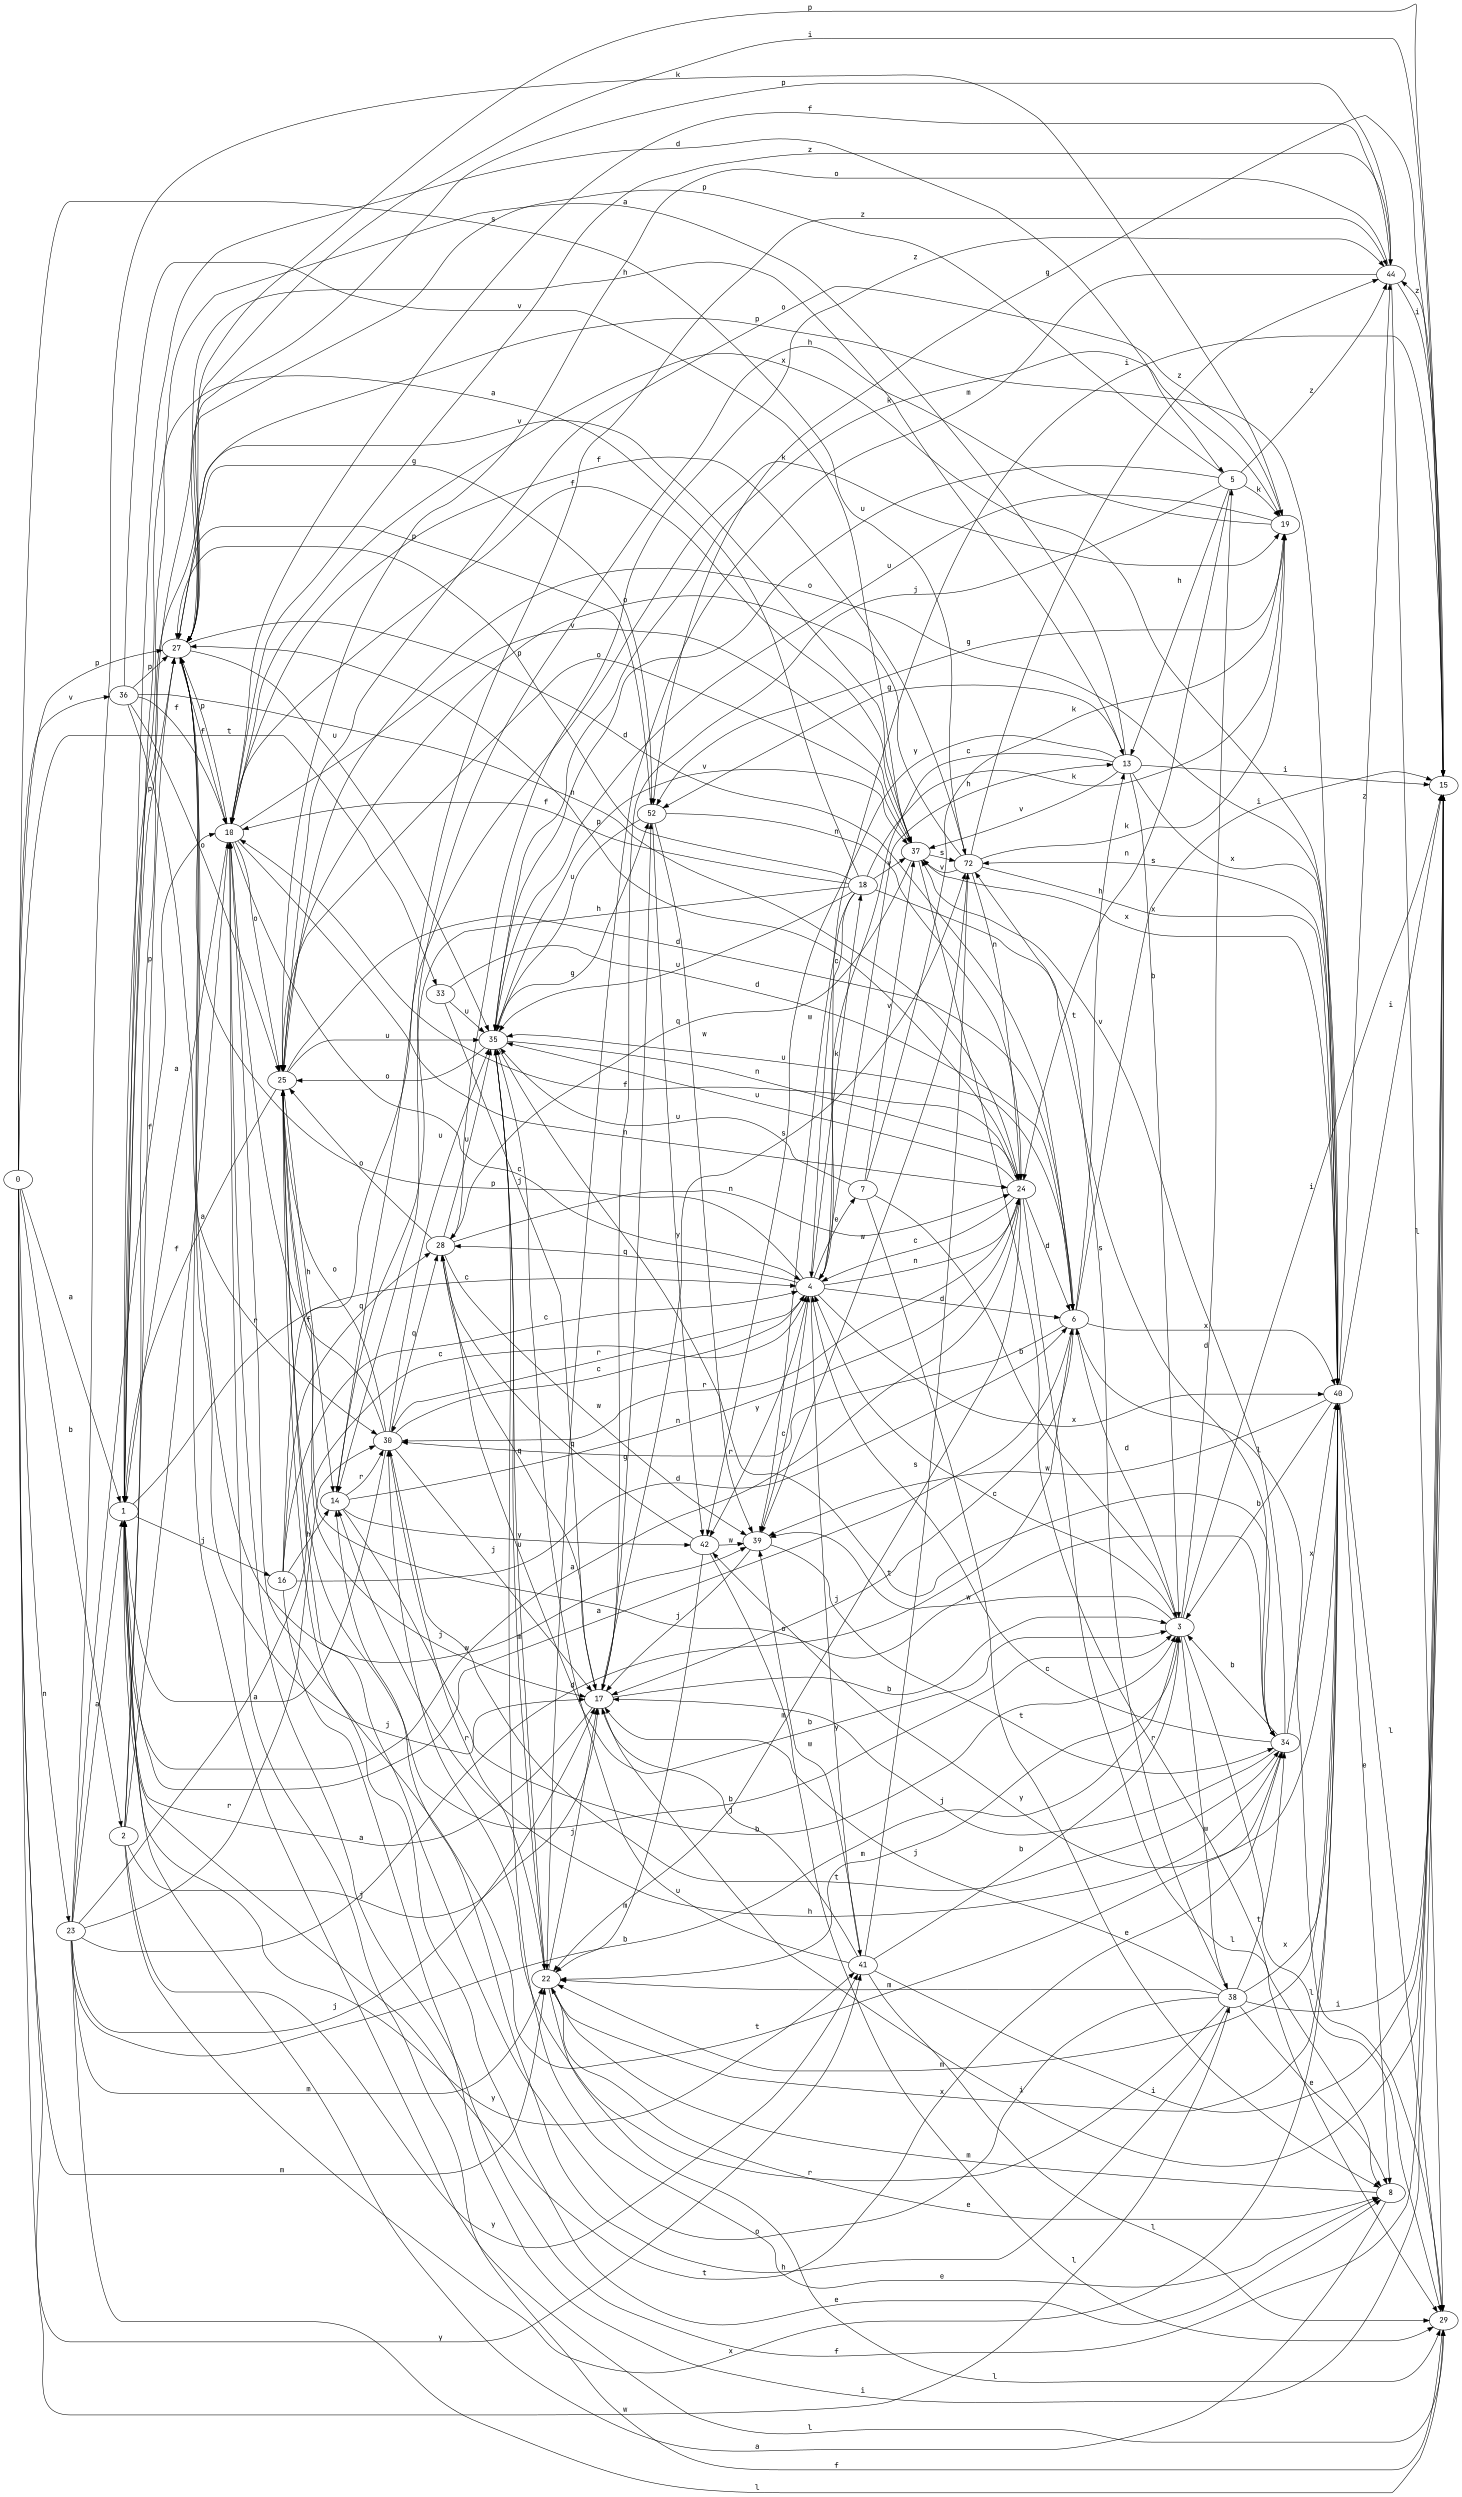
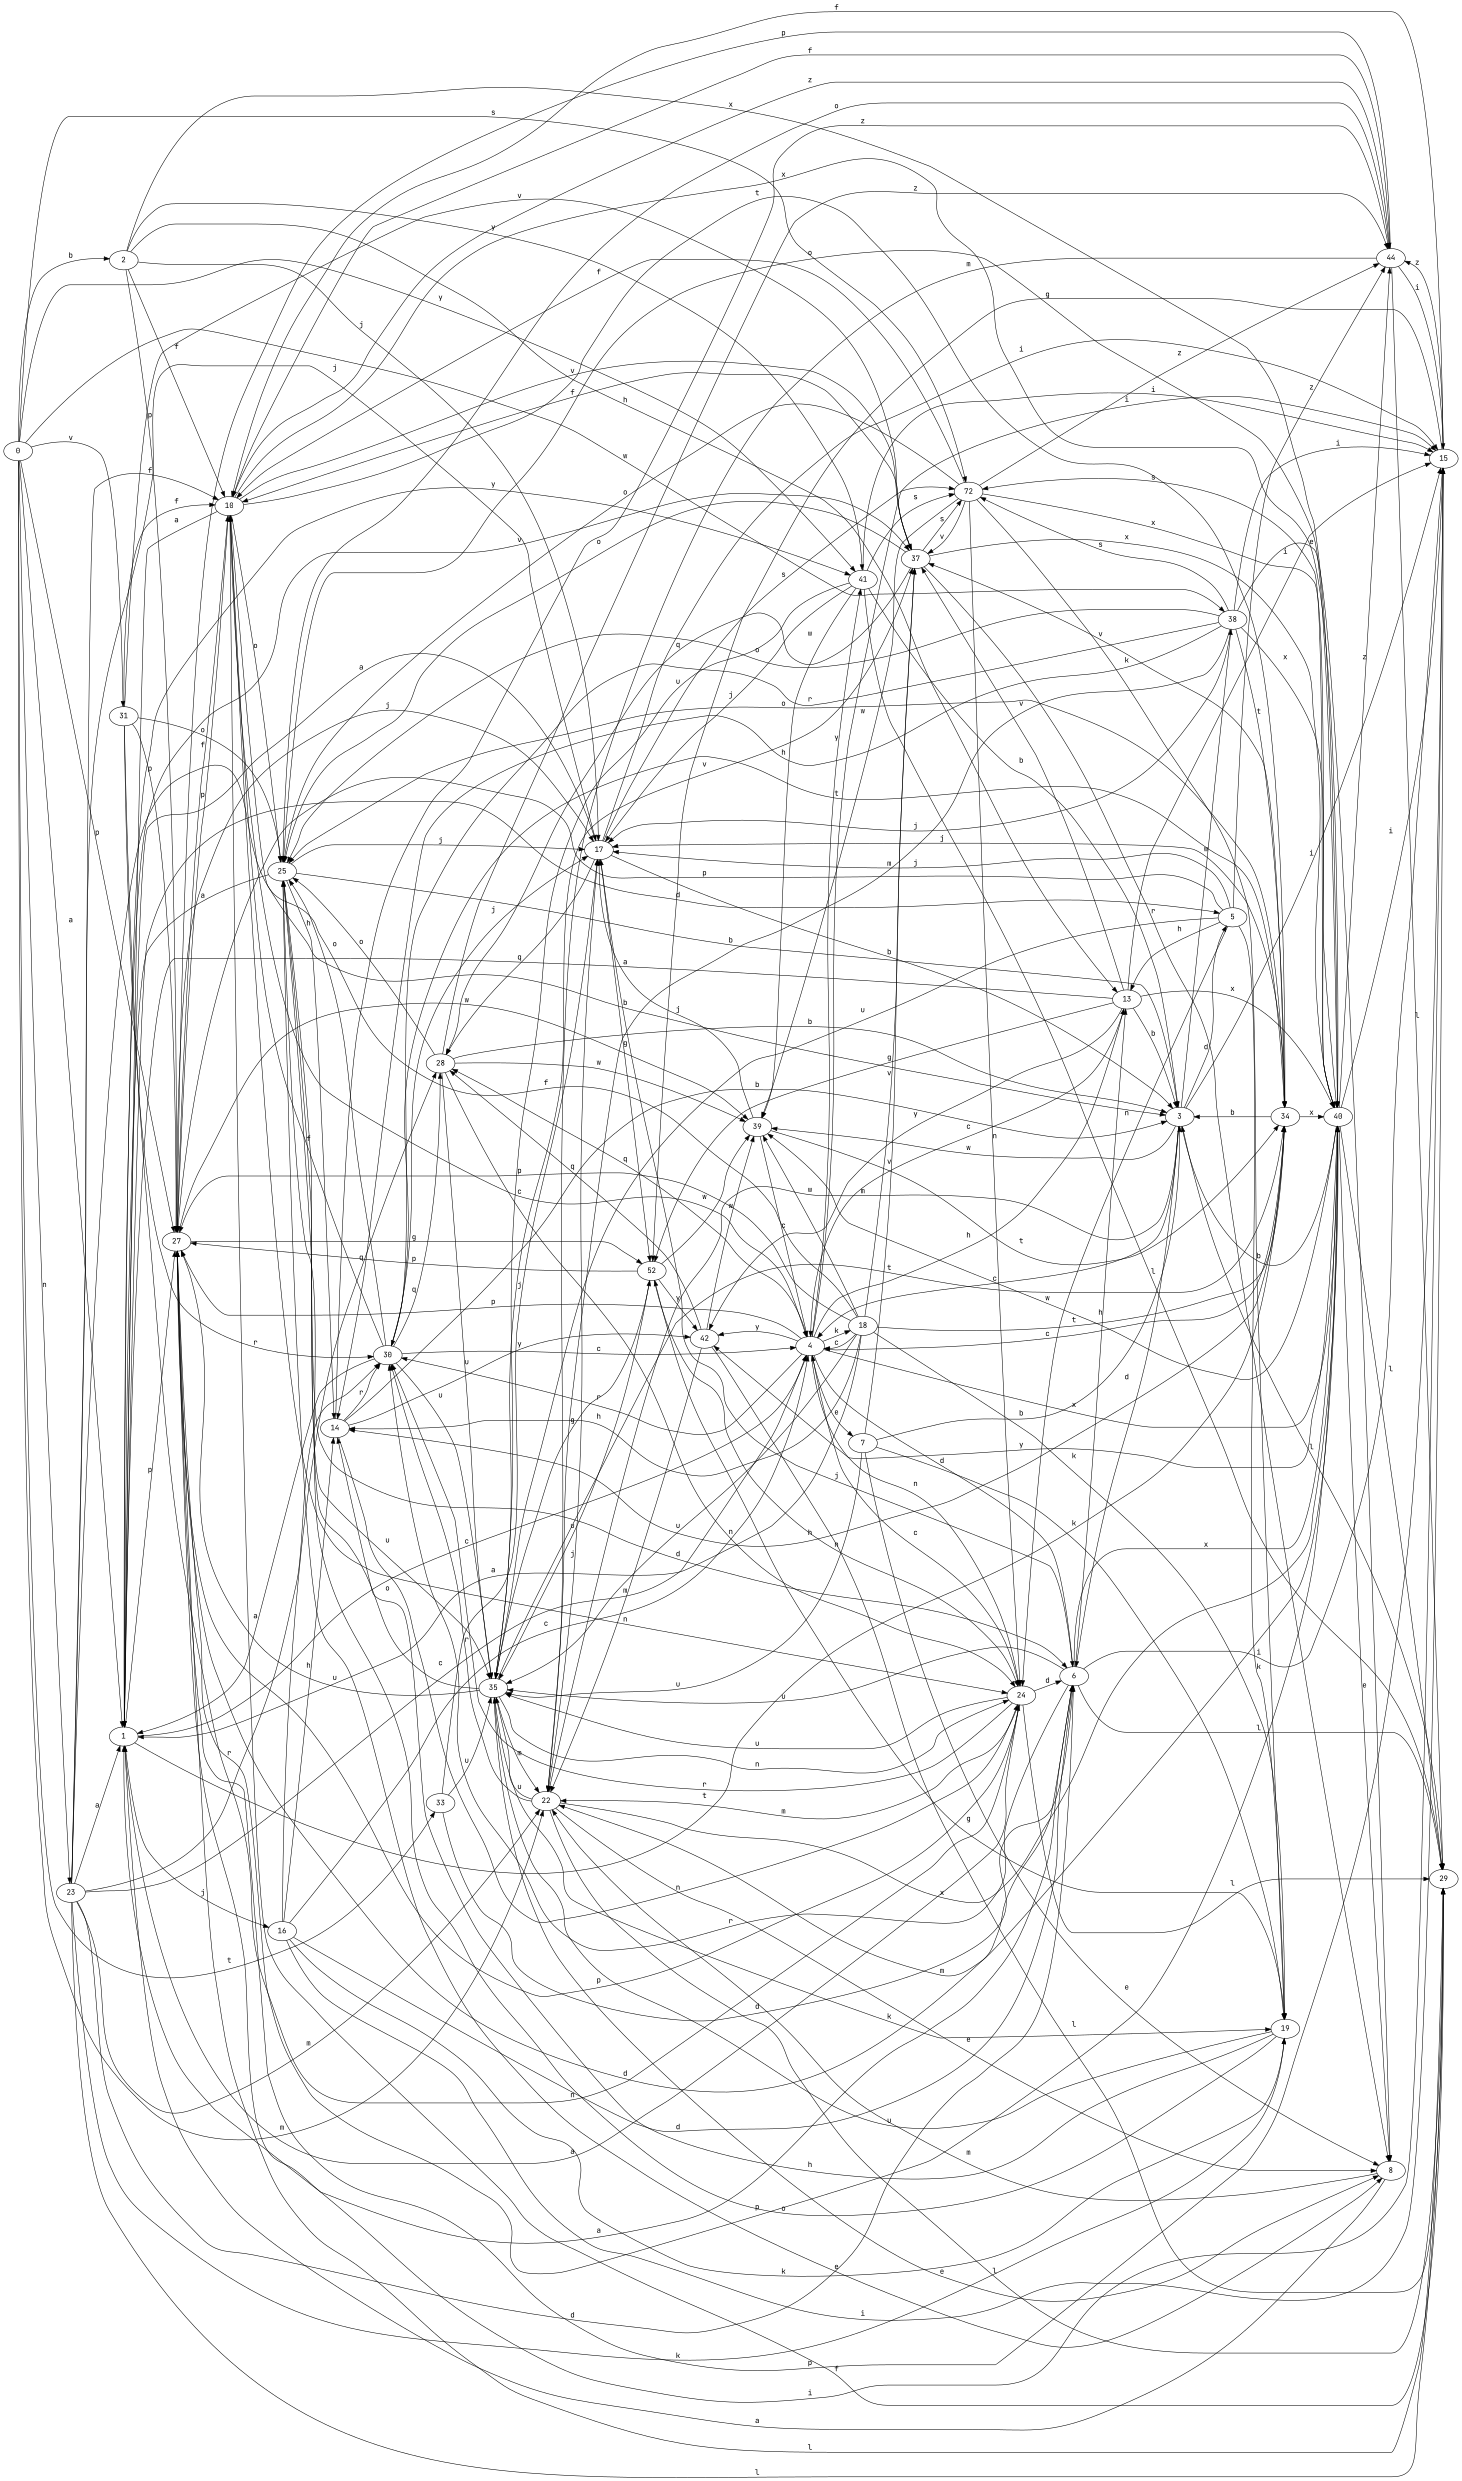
(124, 695) -> (124, 716)
(364, 797) -> (215, 1571)
(605, 1089) -> none
